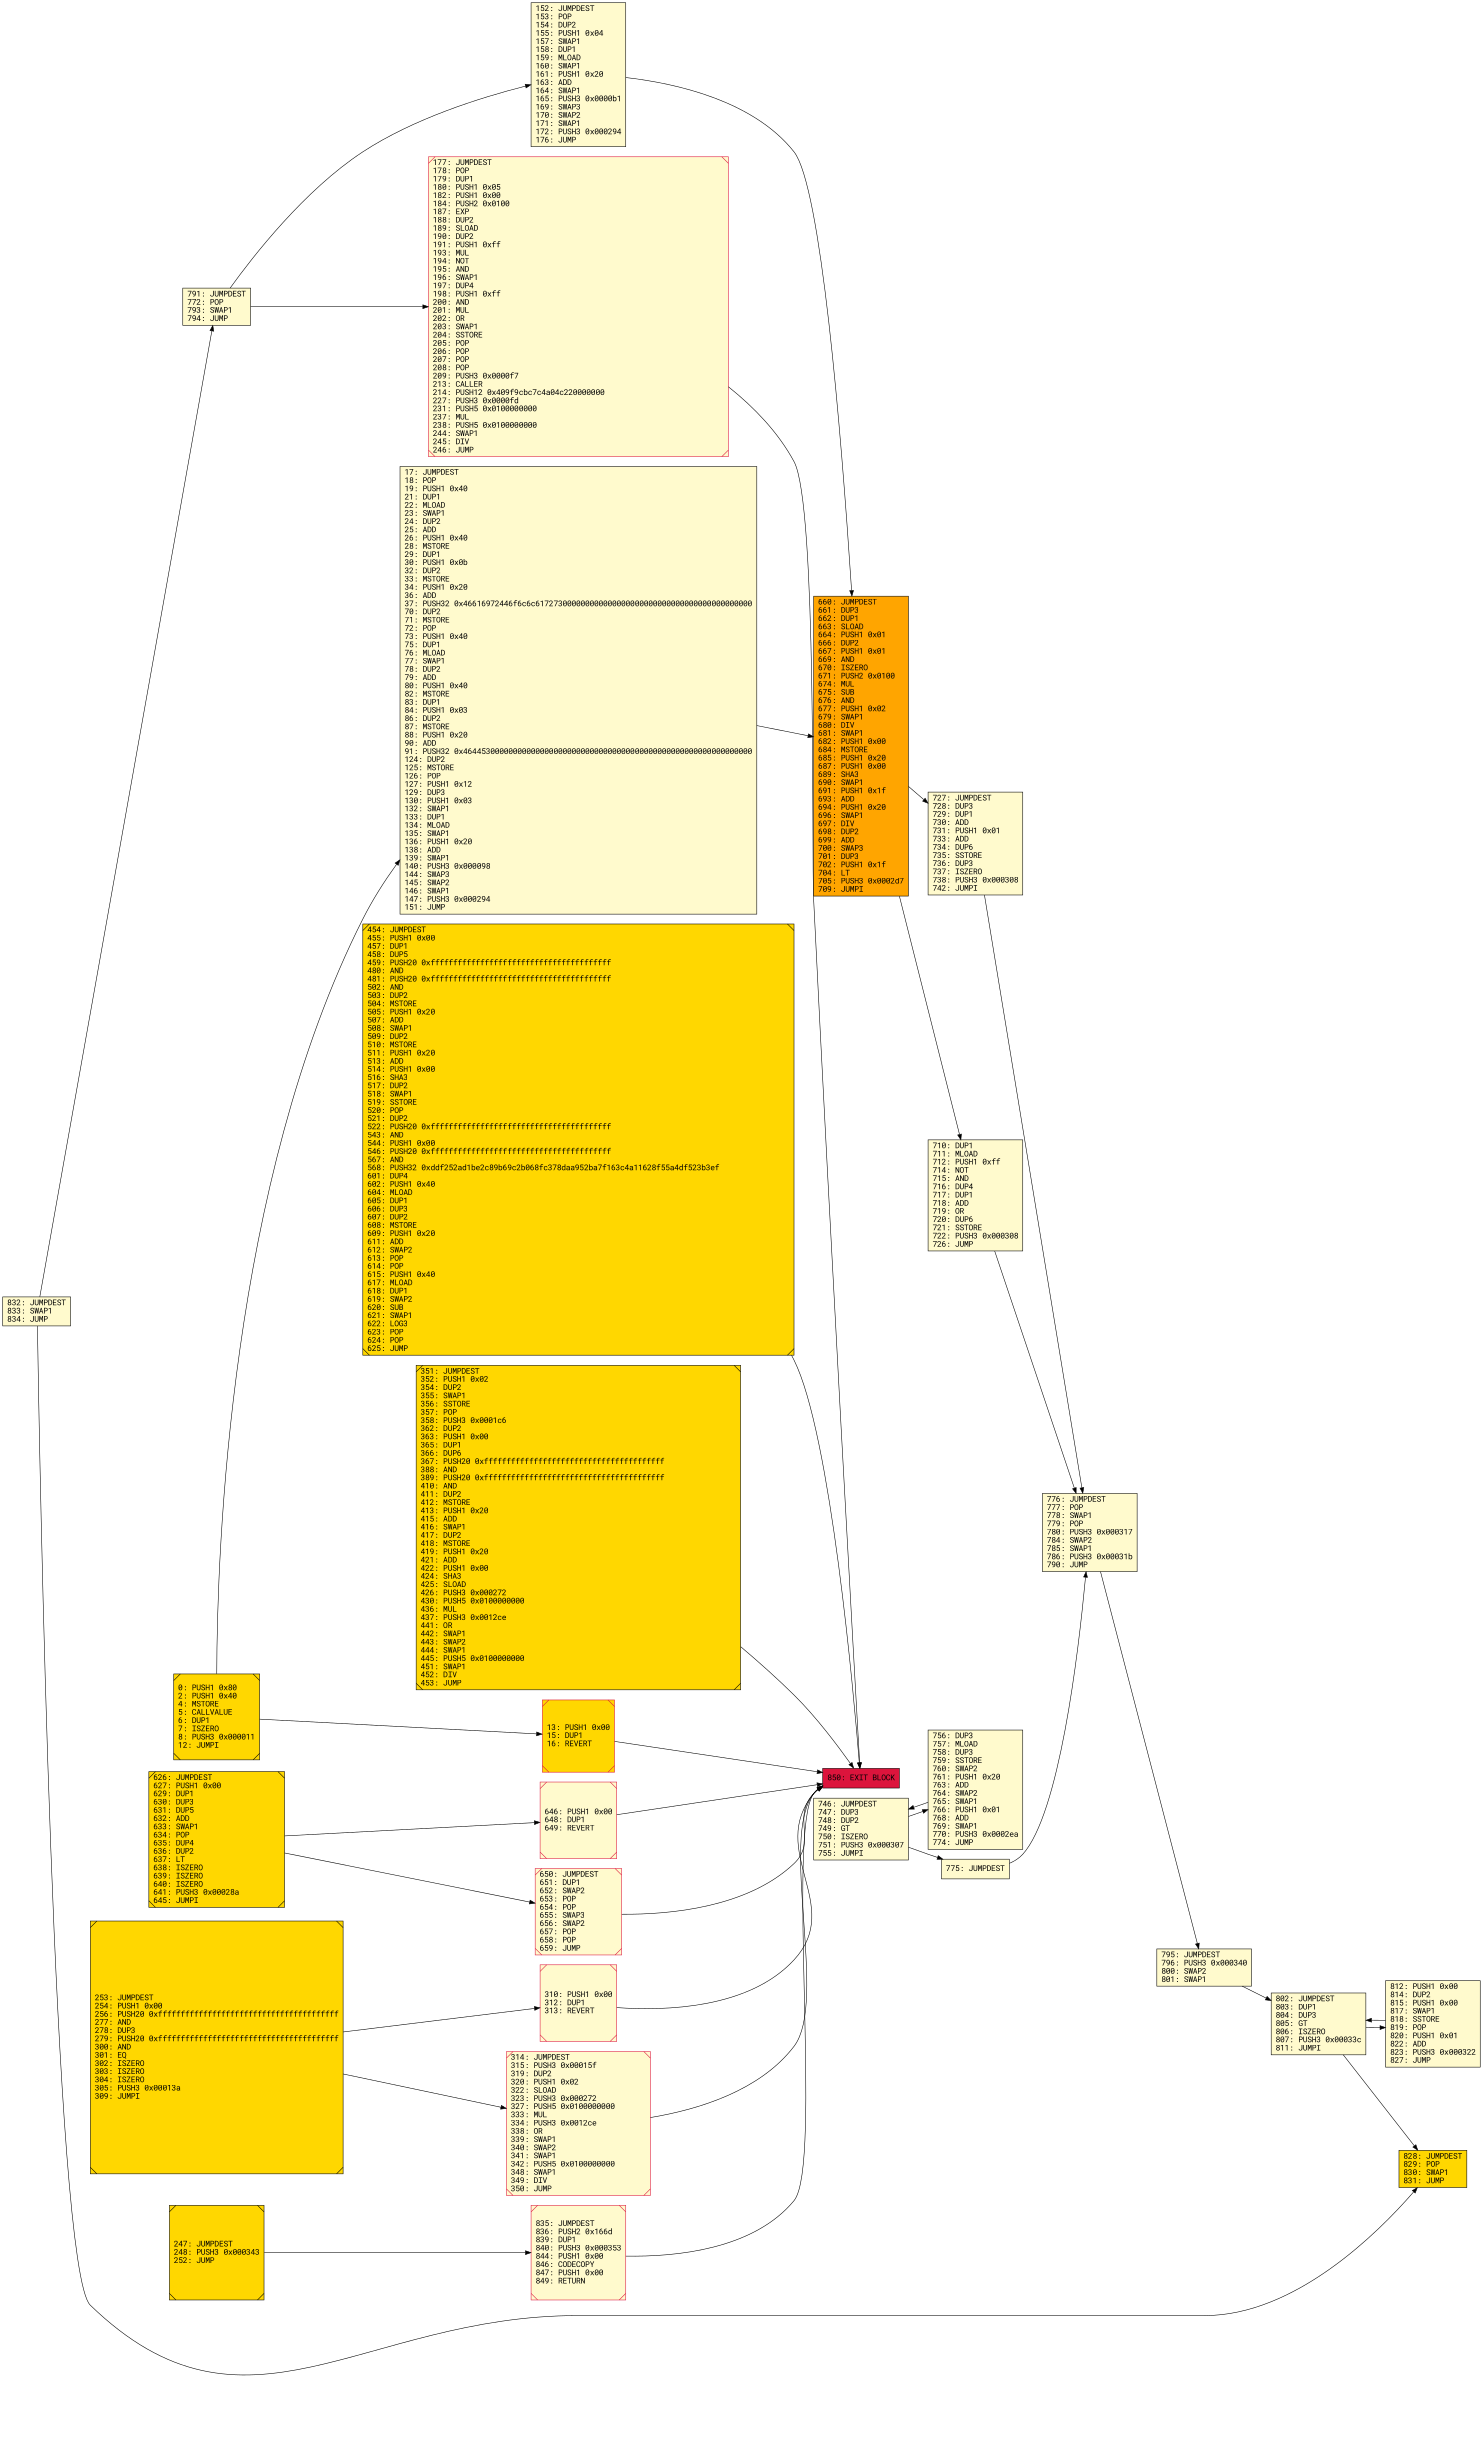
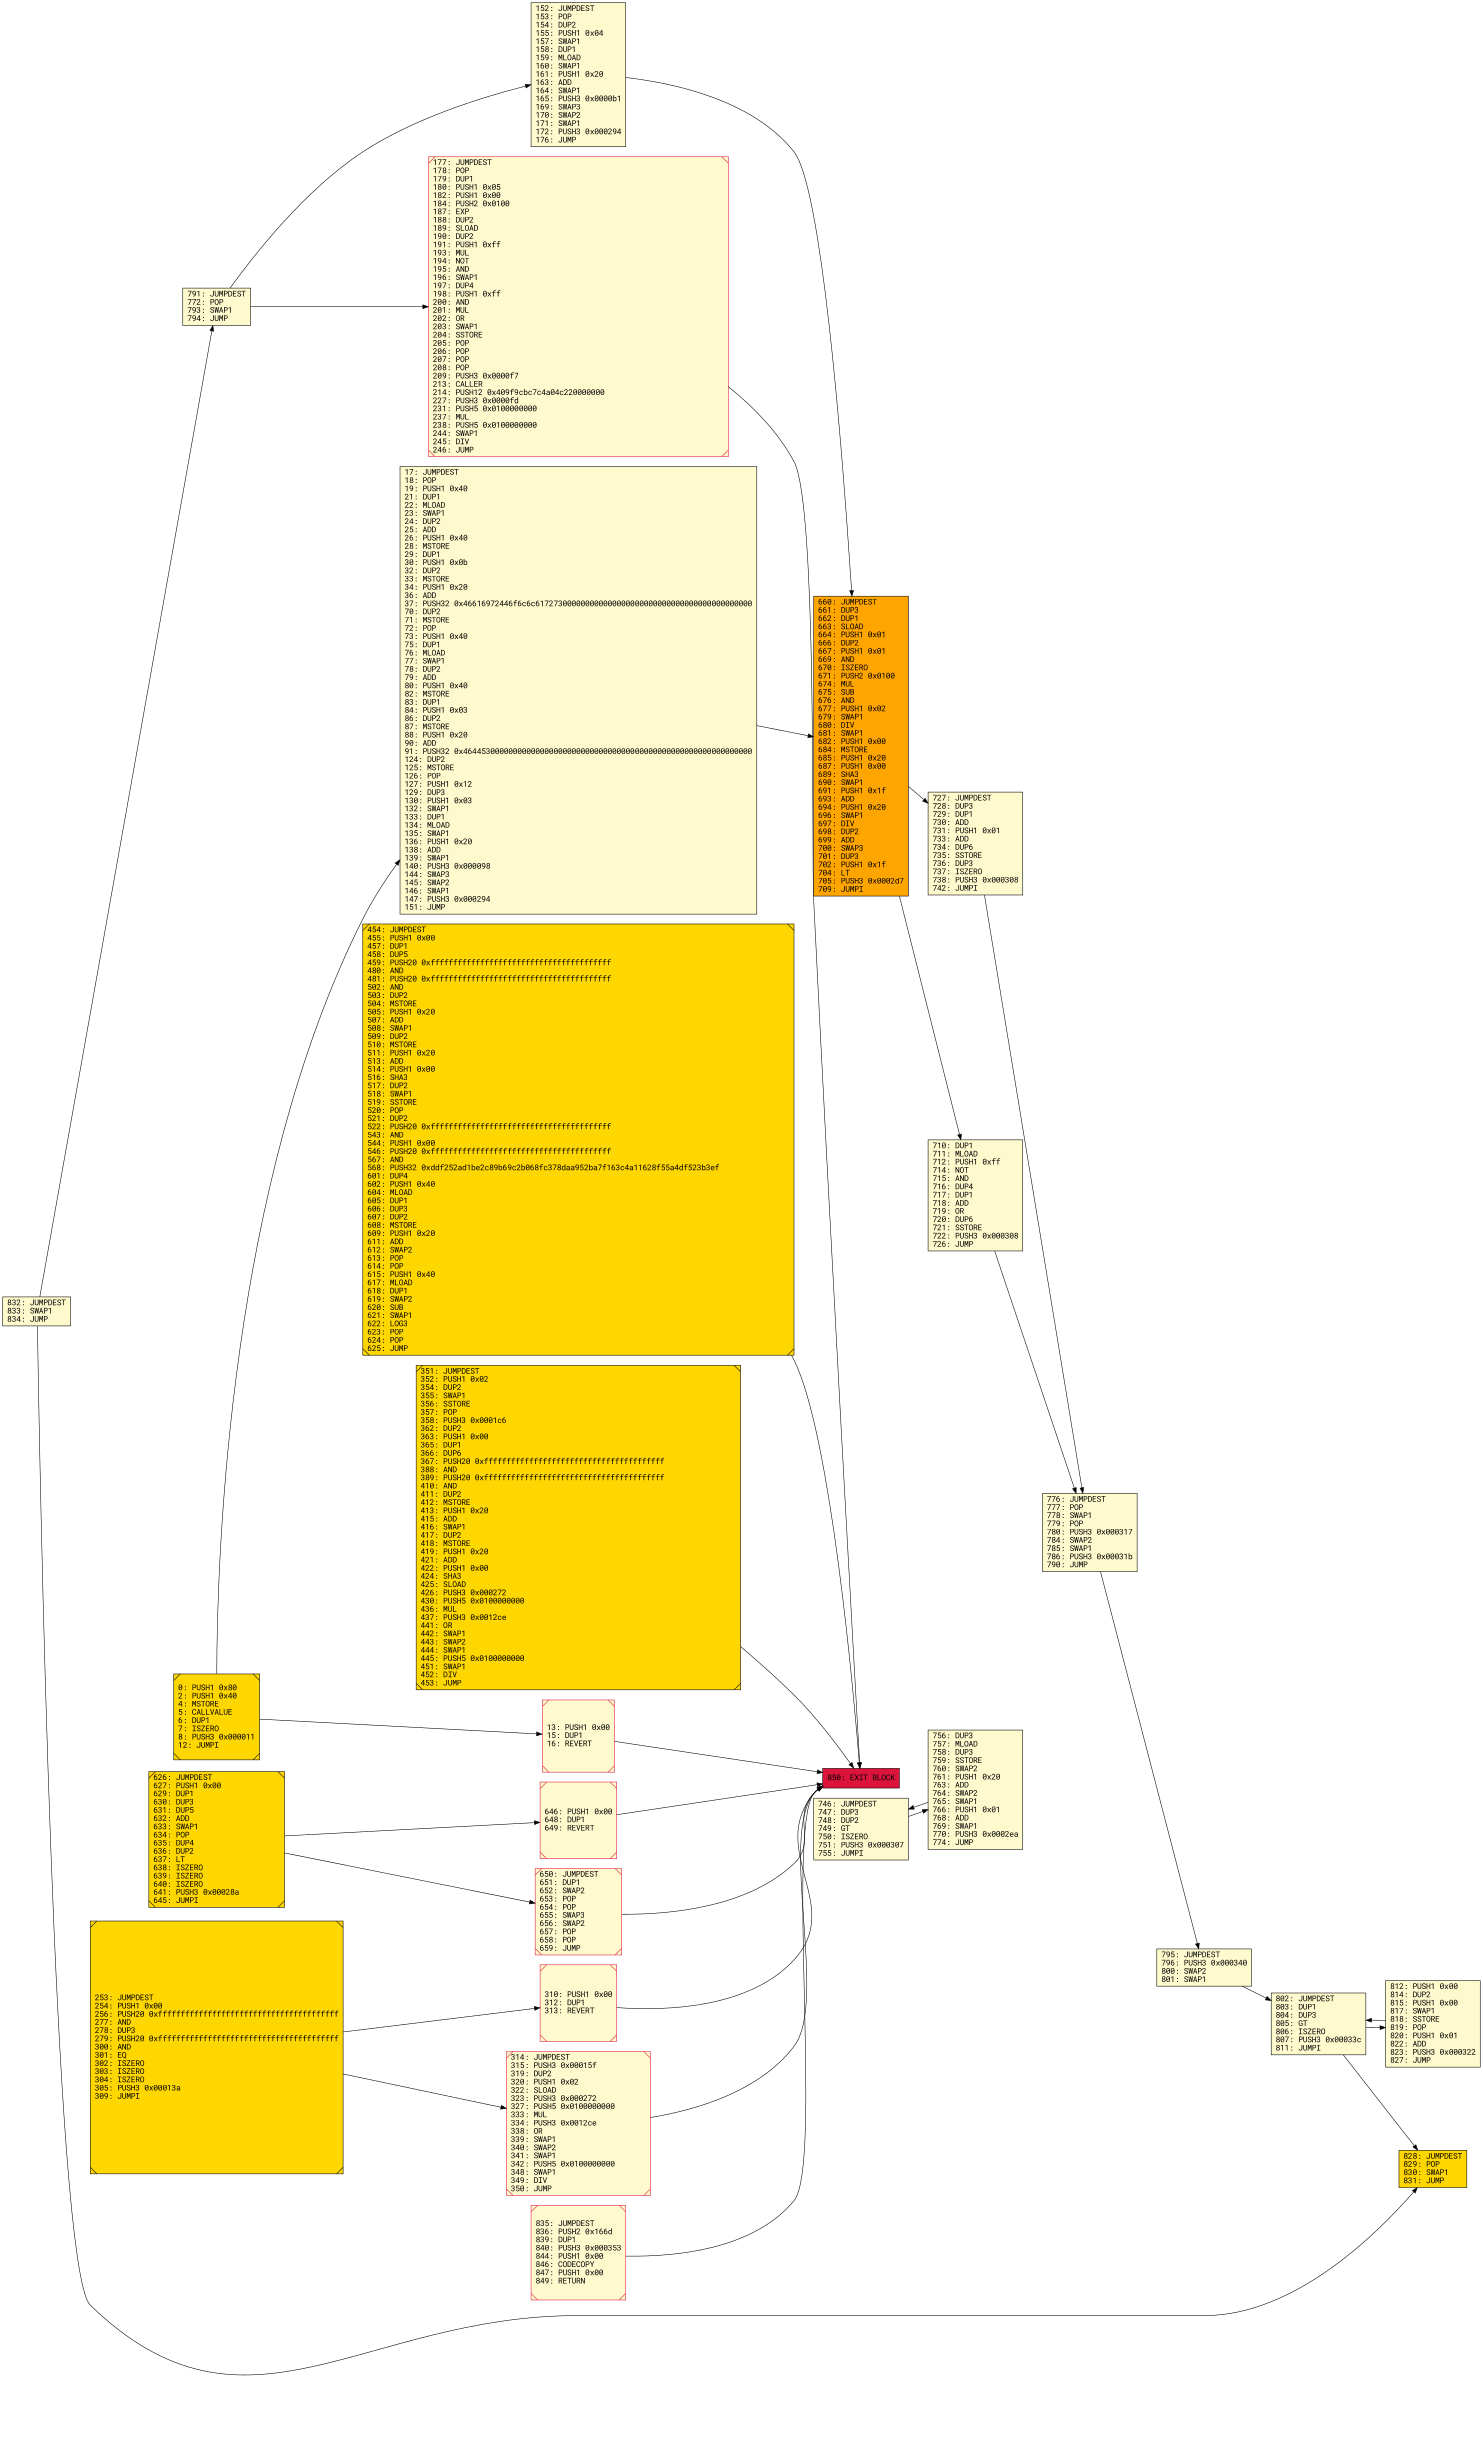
(578, 1736) -> (578, 1736)
(975, 1869) -> none
(217, 2253) -> none
